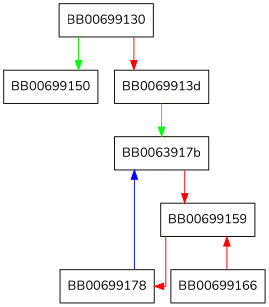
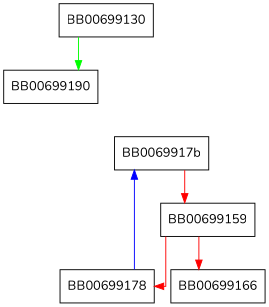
(51, 87) -> (51, 87)
(162, 87) -> none
(162, 153) -> (162, 153)
(227, 258) -> (199, 248)
